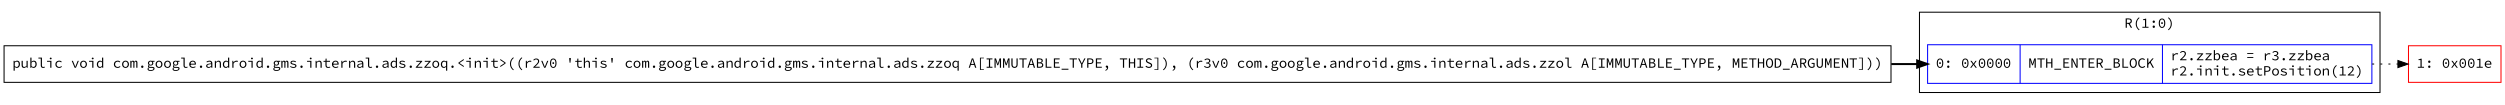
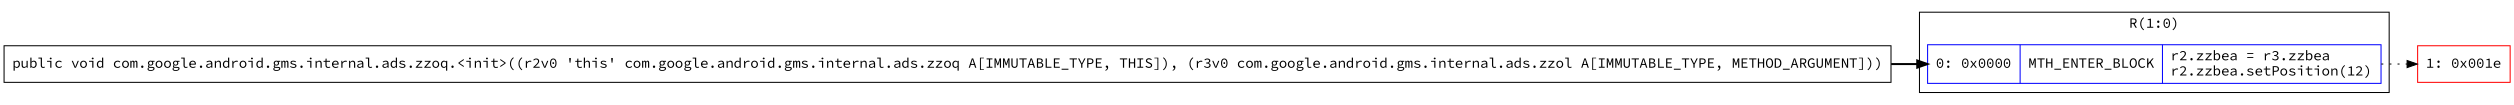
(2267, 71) -> (2272, 71)
